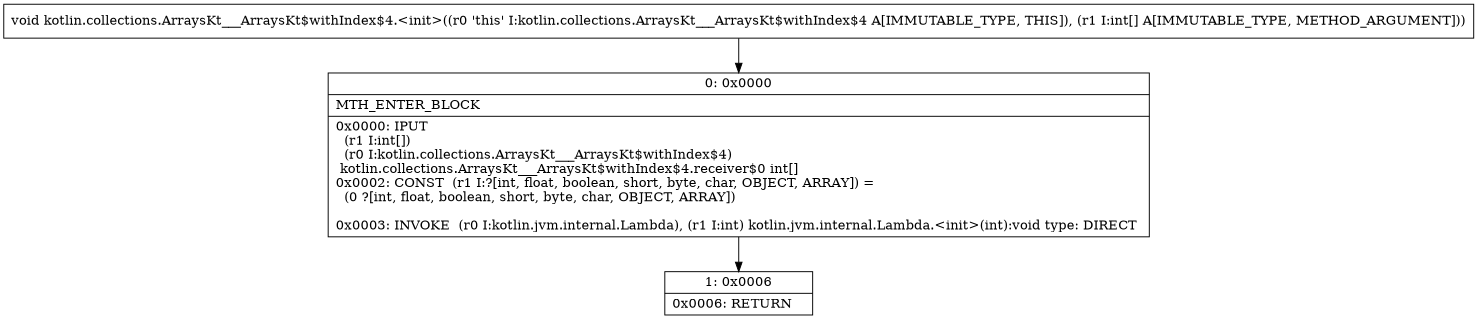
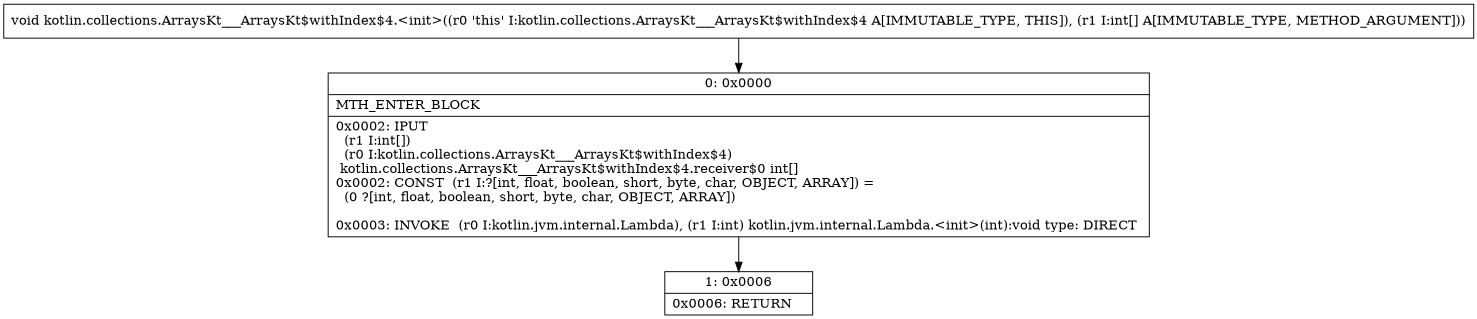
(386, 127) -> (386, 127)
